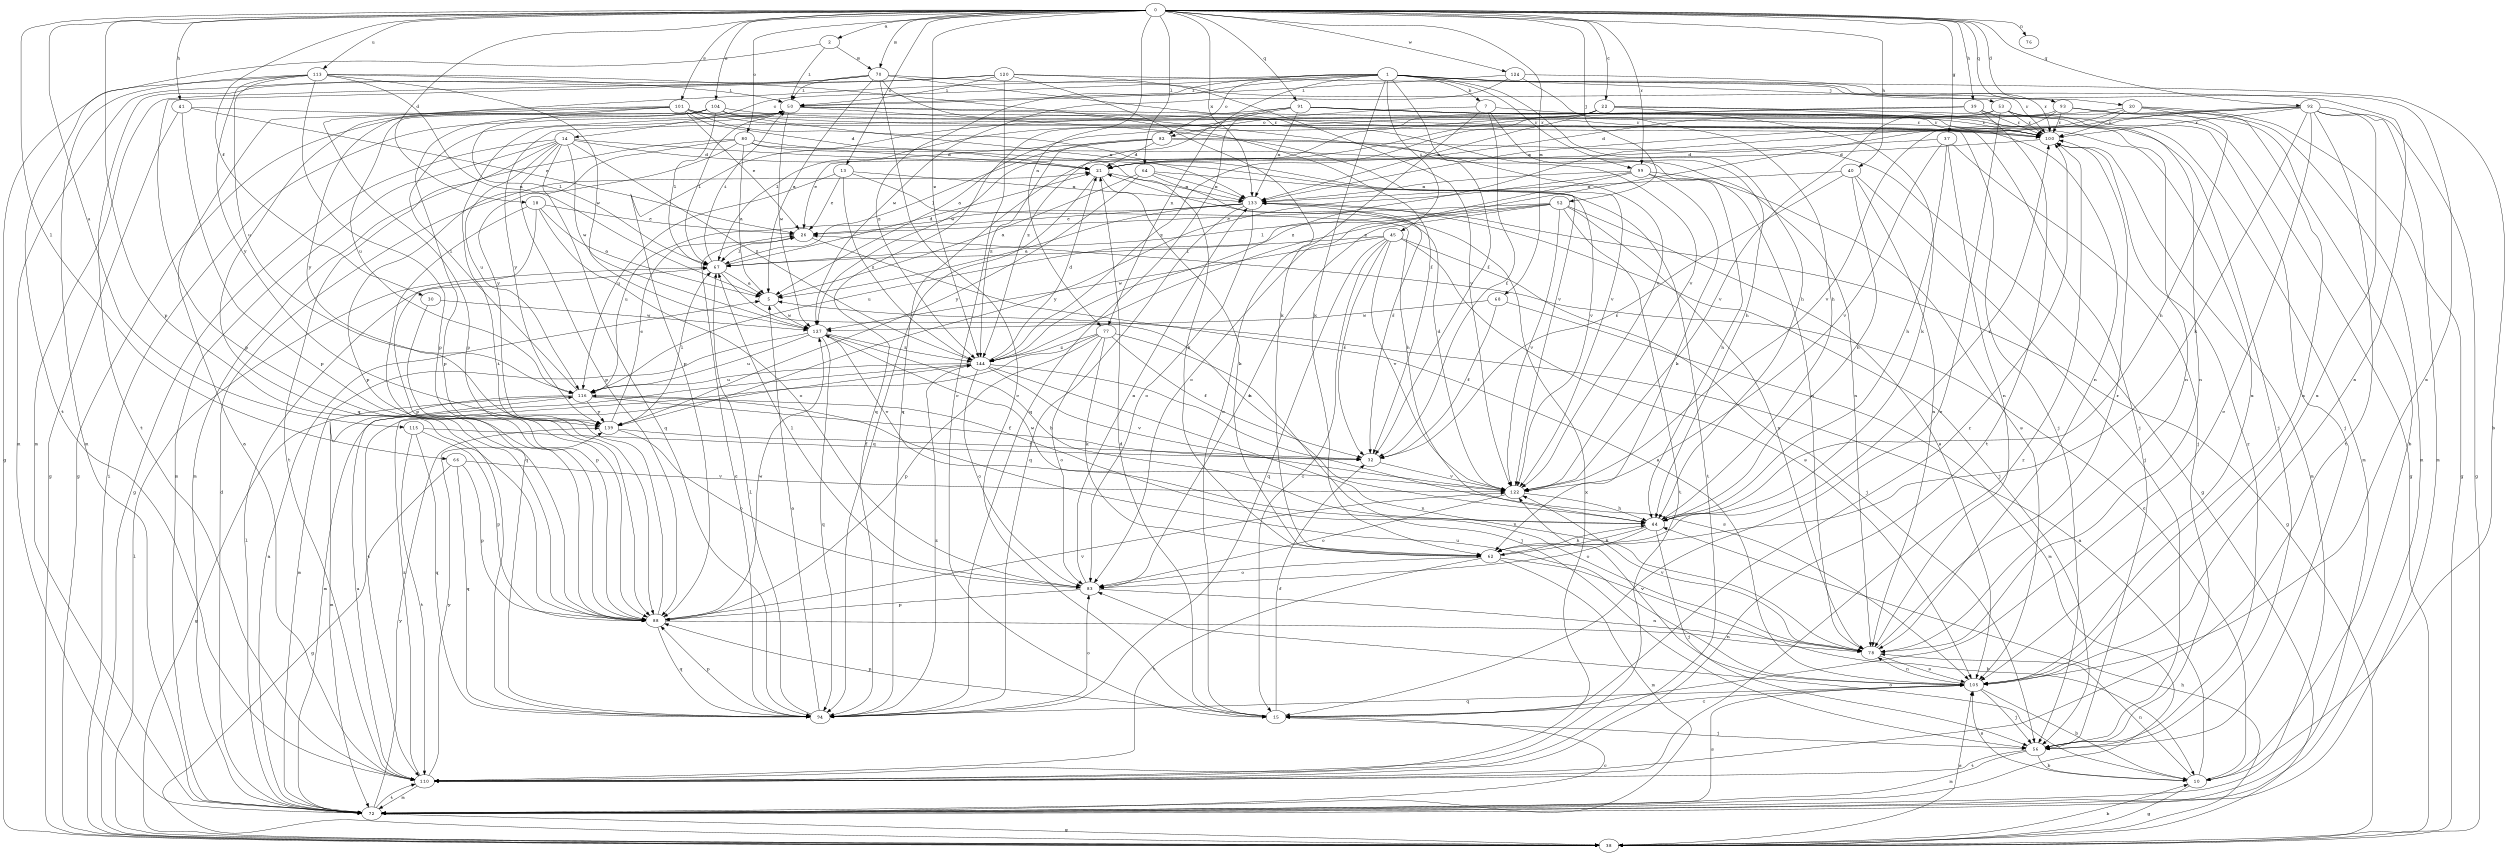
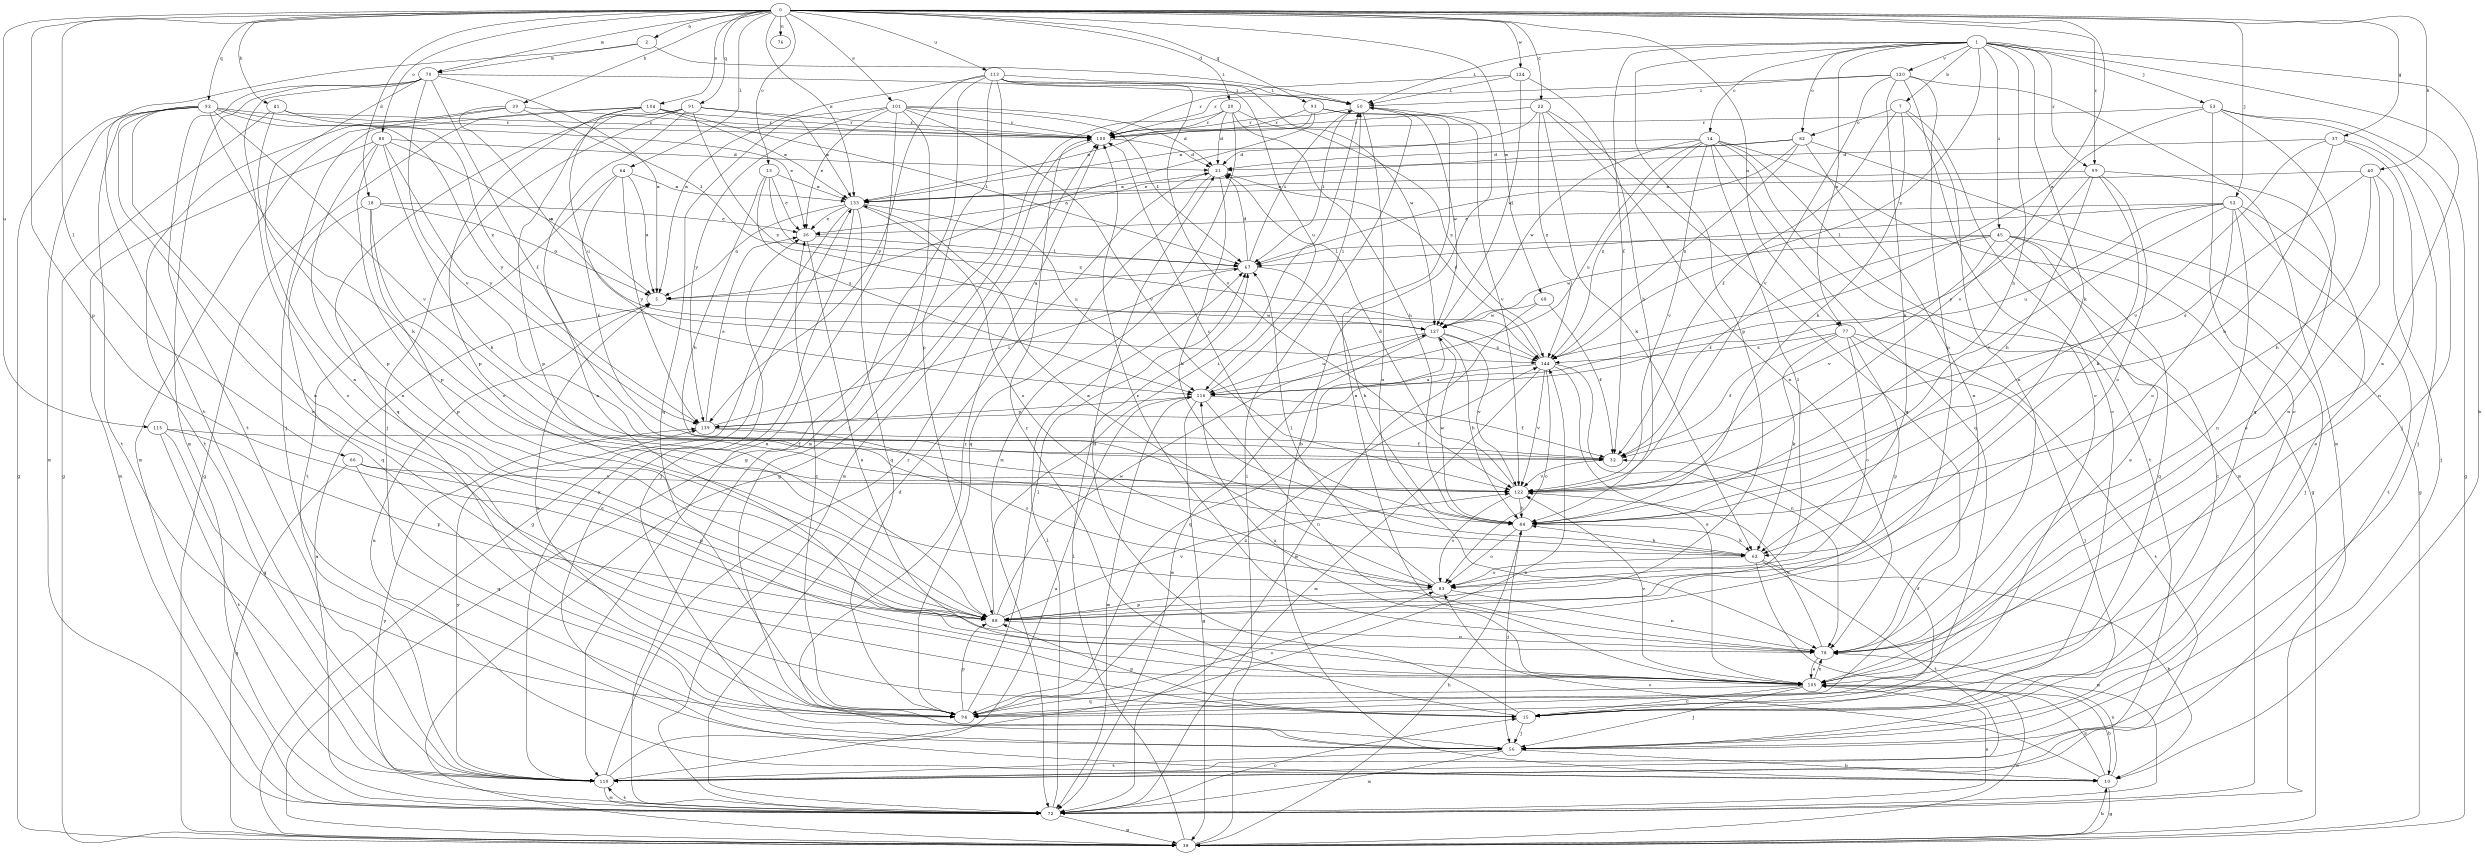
none -> (1940, 57)
(431, 299) -> none
(607, 380) -> (1798, 380)
(712, 704) -> none
